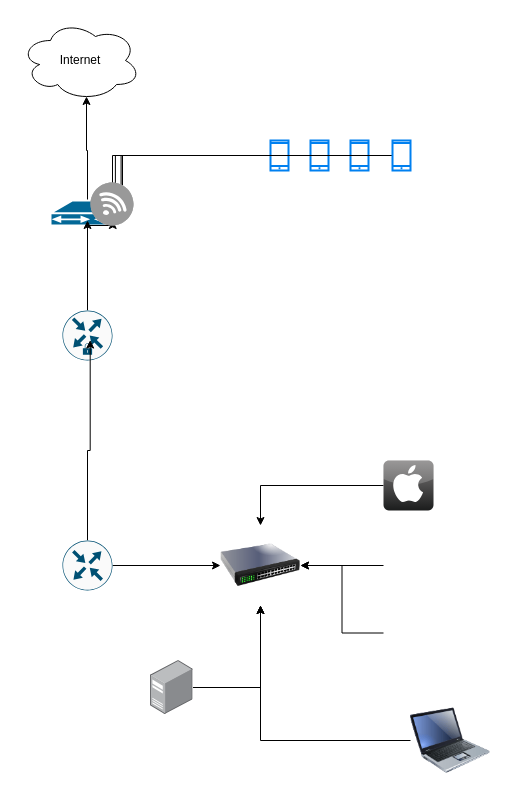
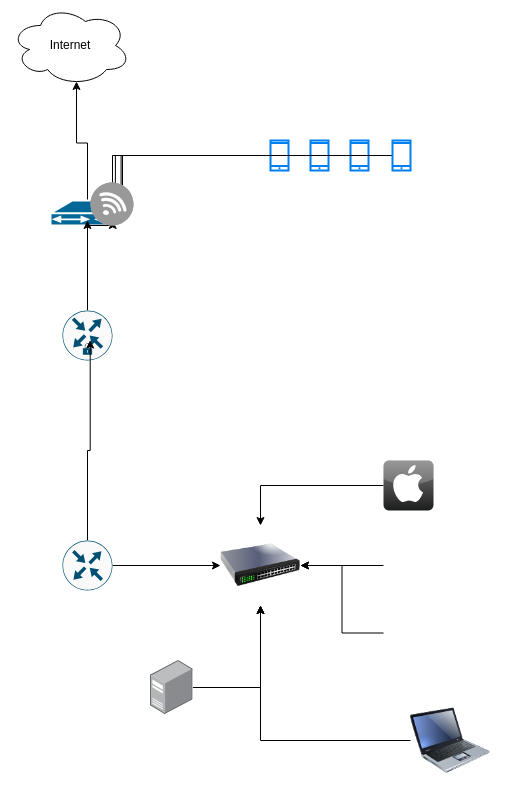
(81, 61) -> (71, 46)
